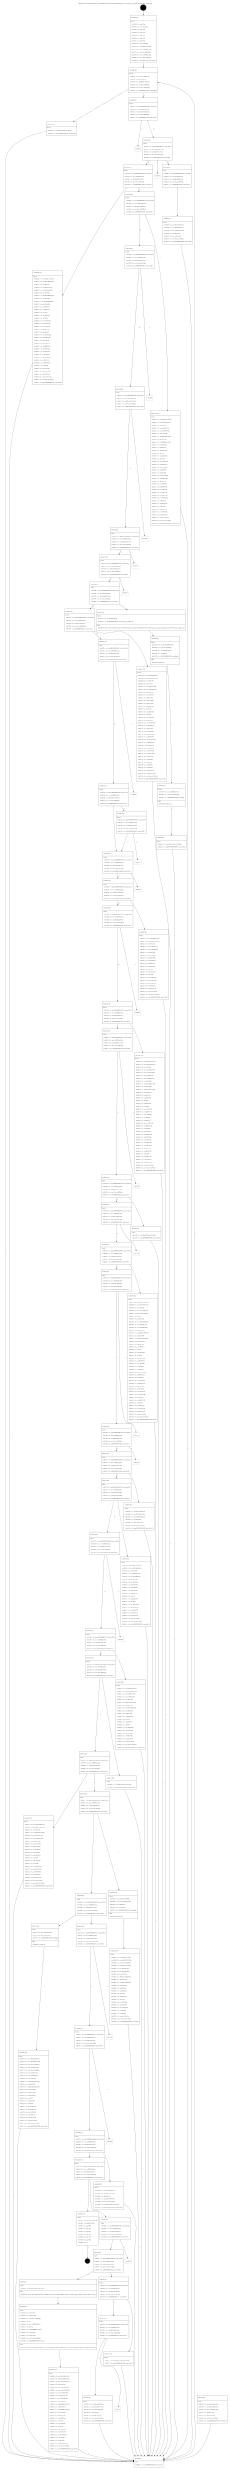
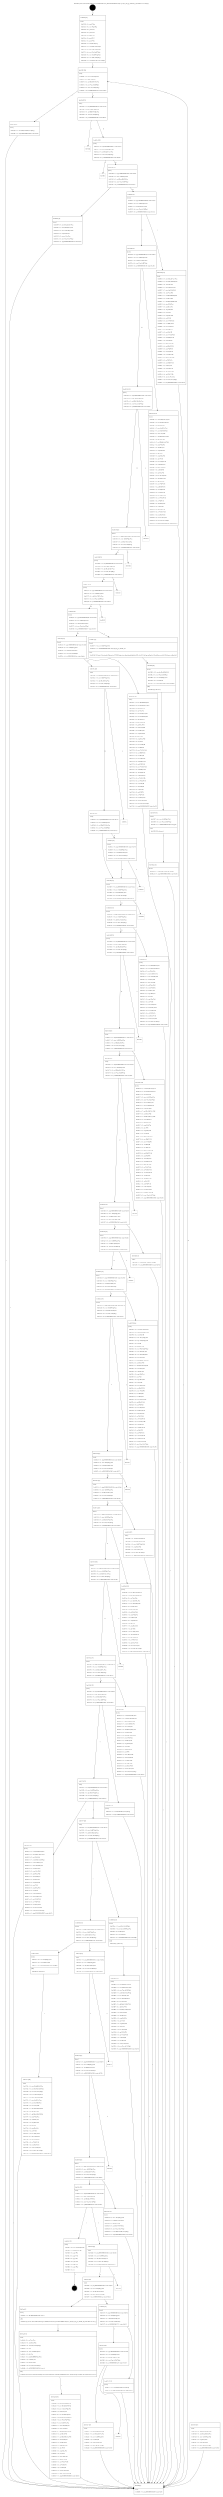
(148, 162) -> (131, 189)
